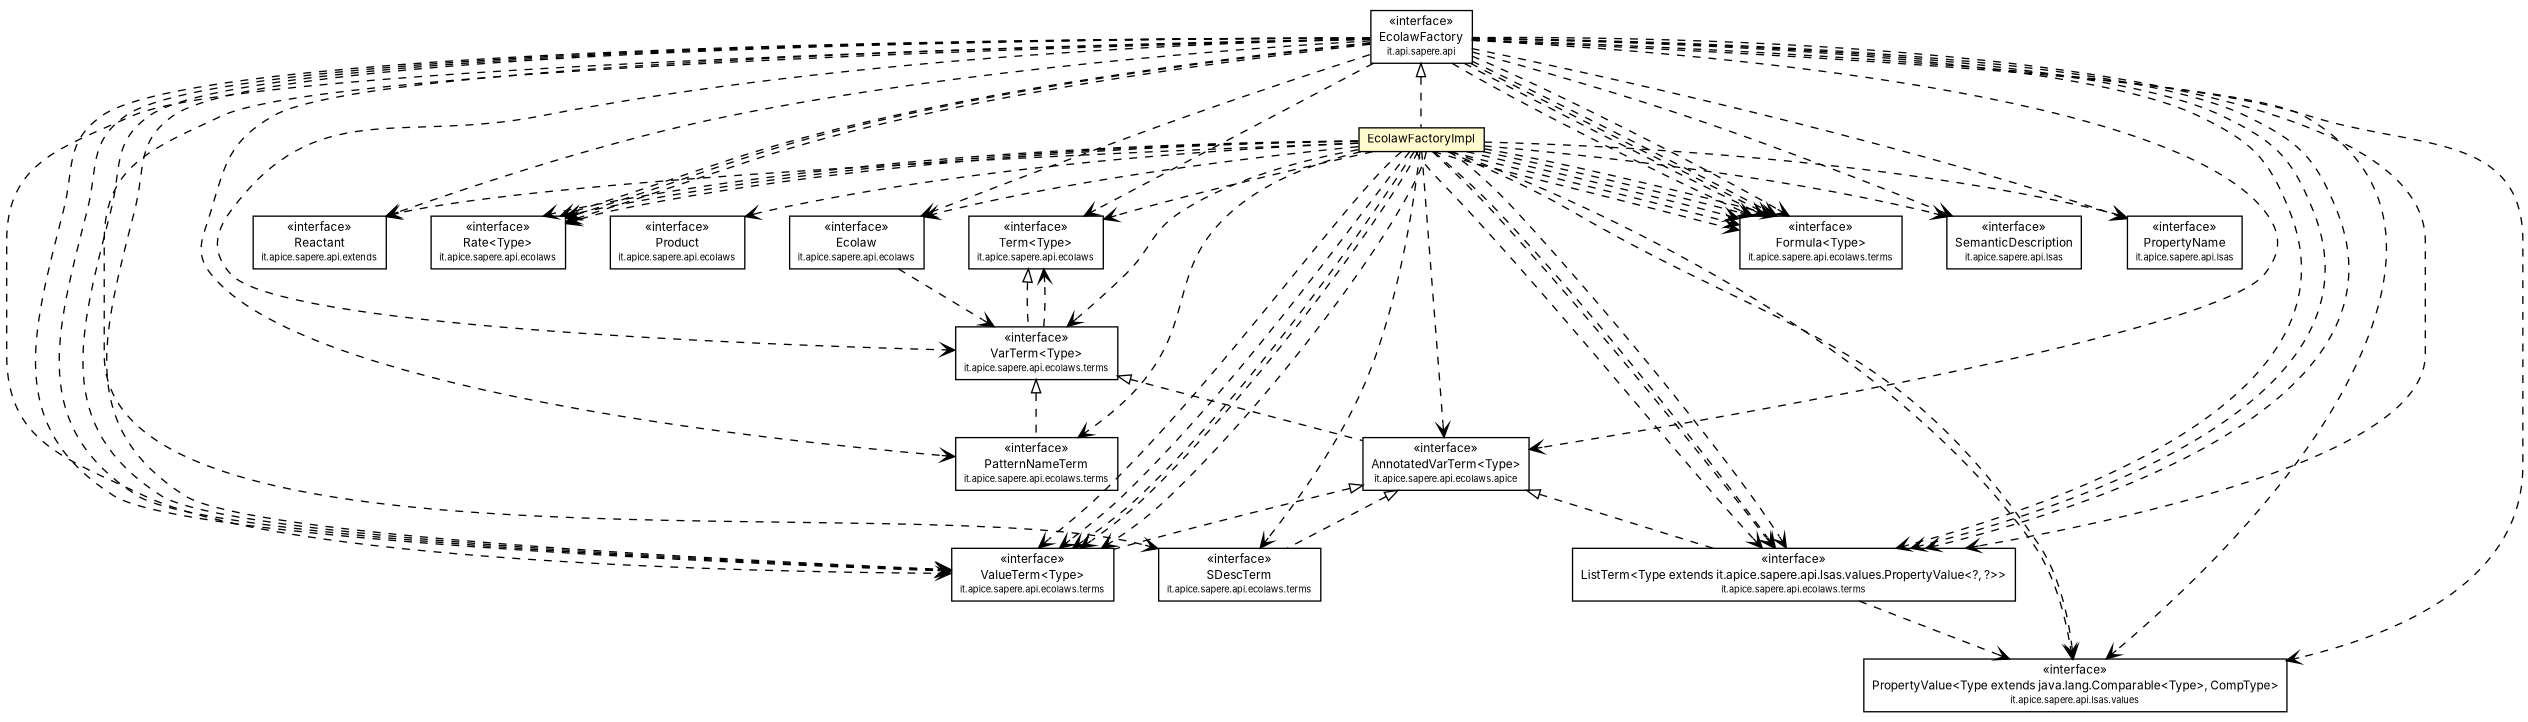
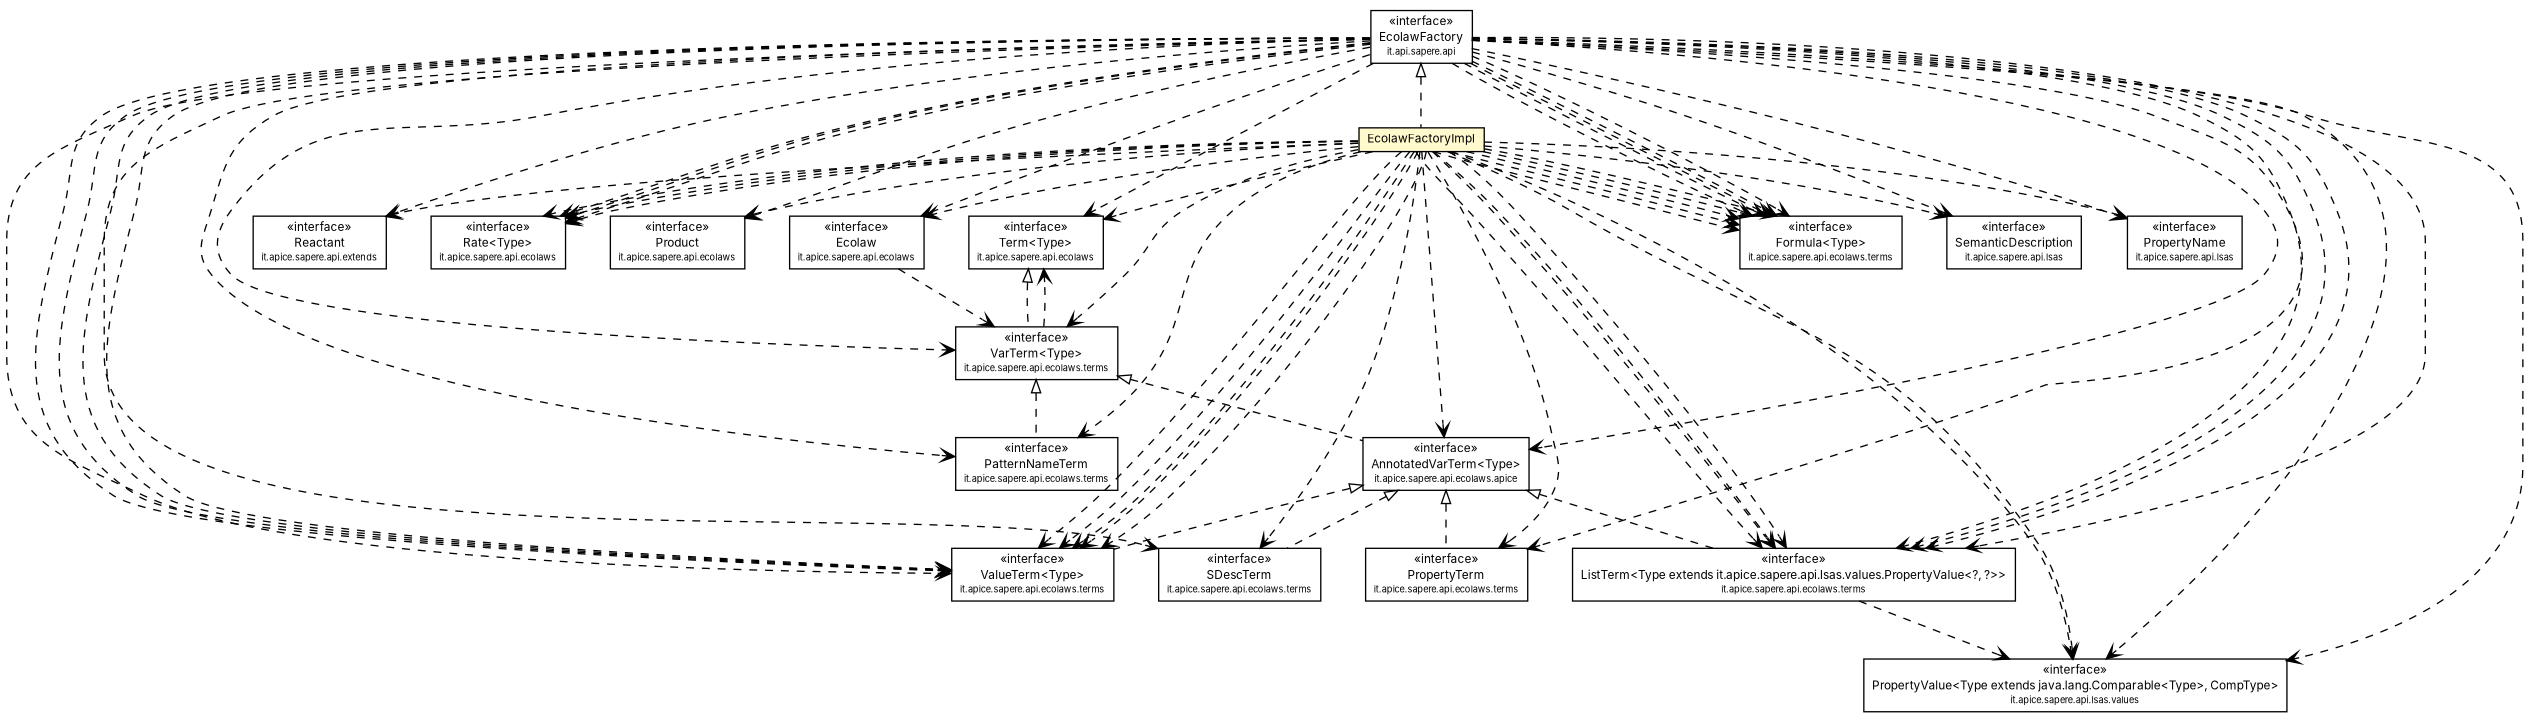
none -> (1060, 115)
none -> (1446, 575)
